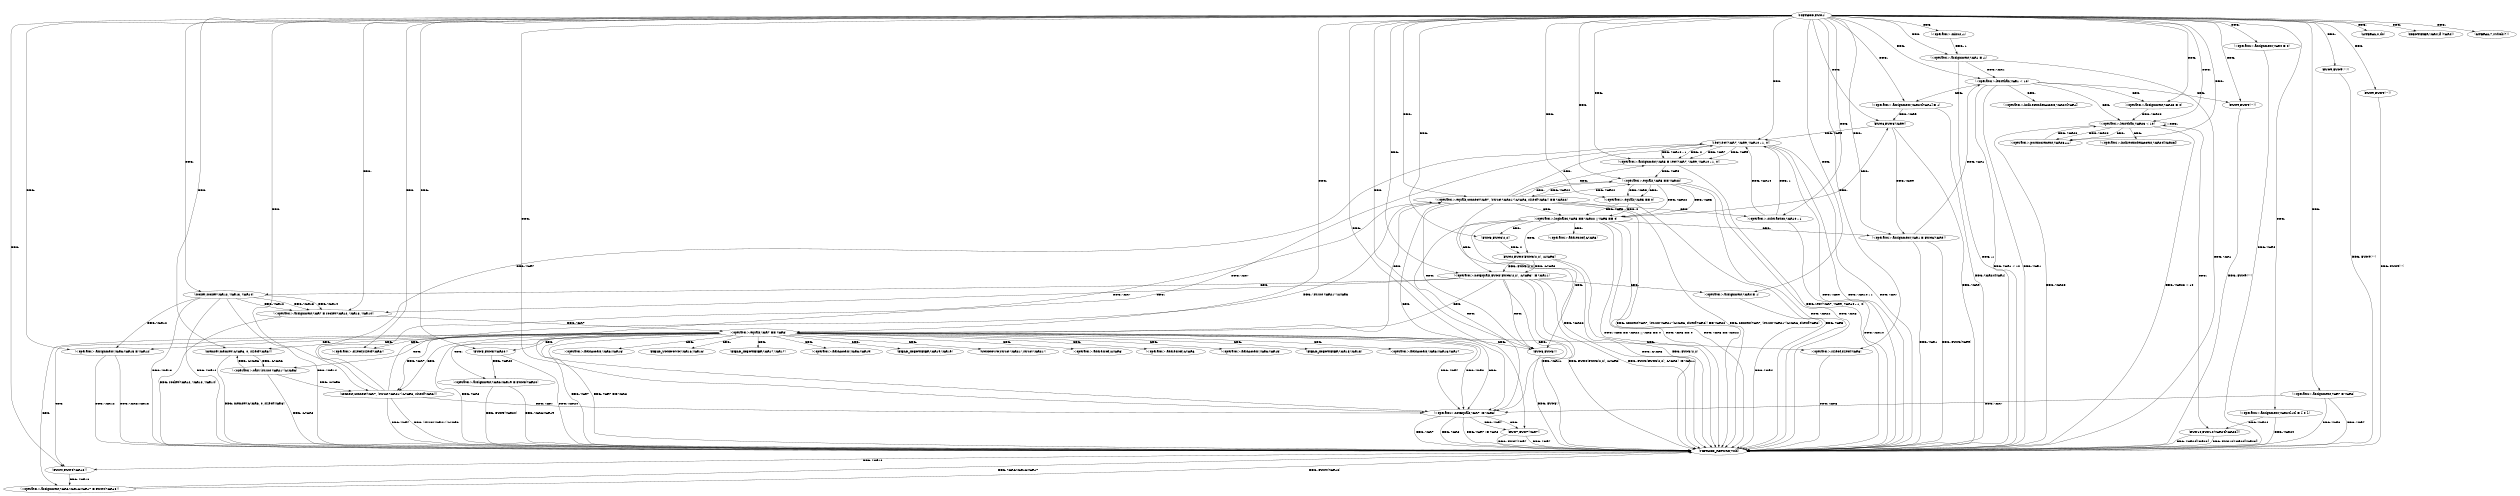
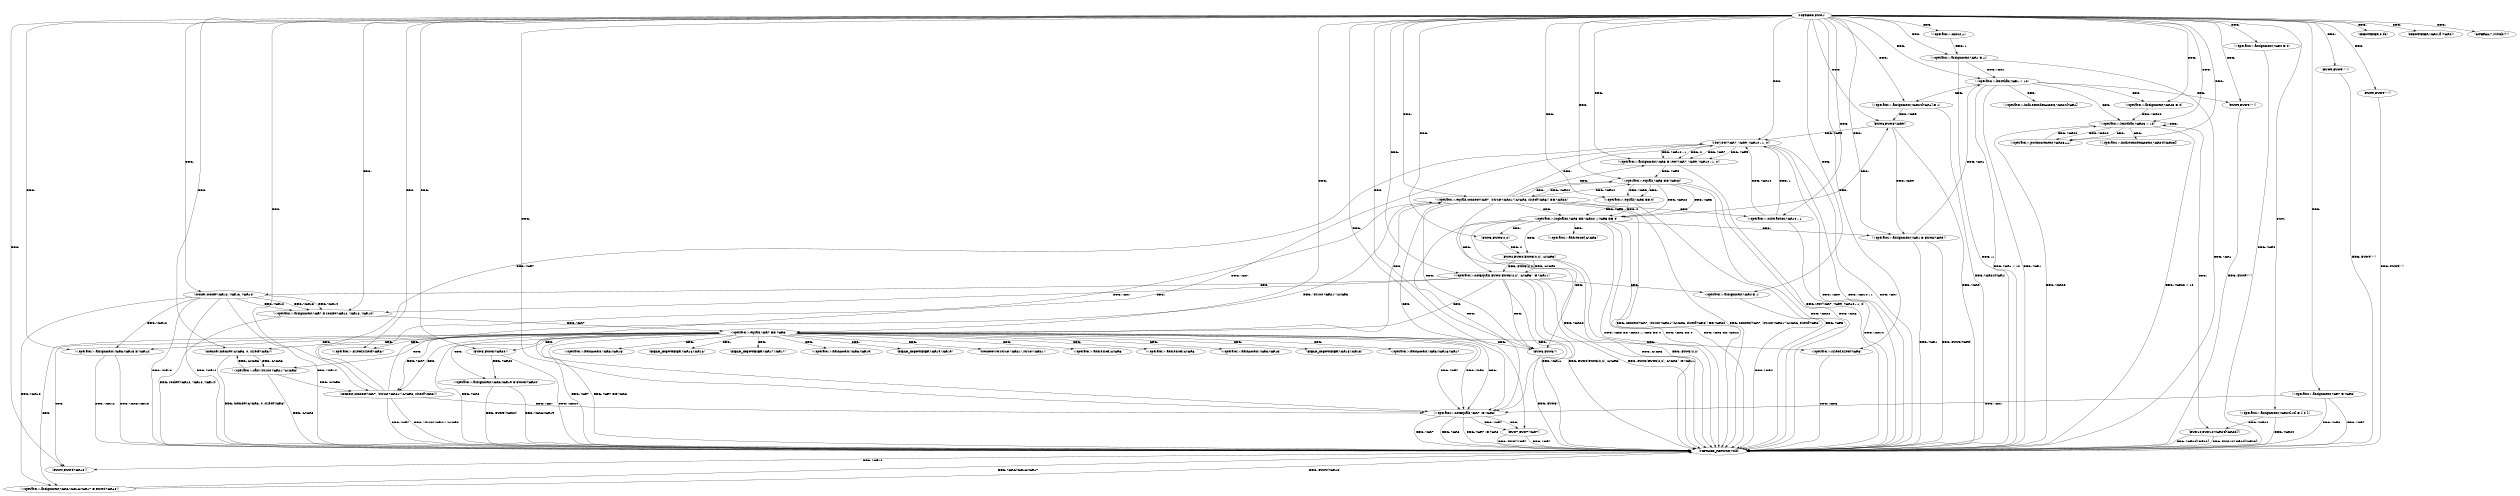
(2373, 34) -> (2373, 34)
(2281, 219) -> (2281, 219)
(677, 352) -> (677, 352)
(70, 478) -> (30, 337)
